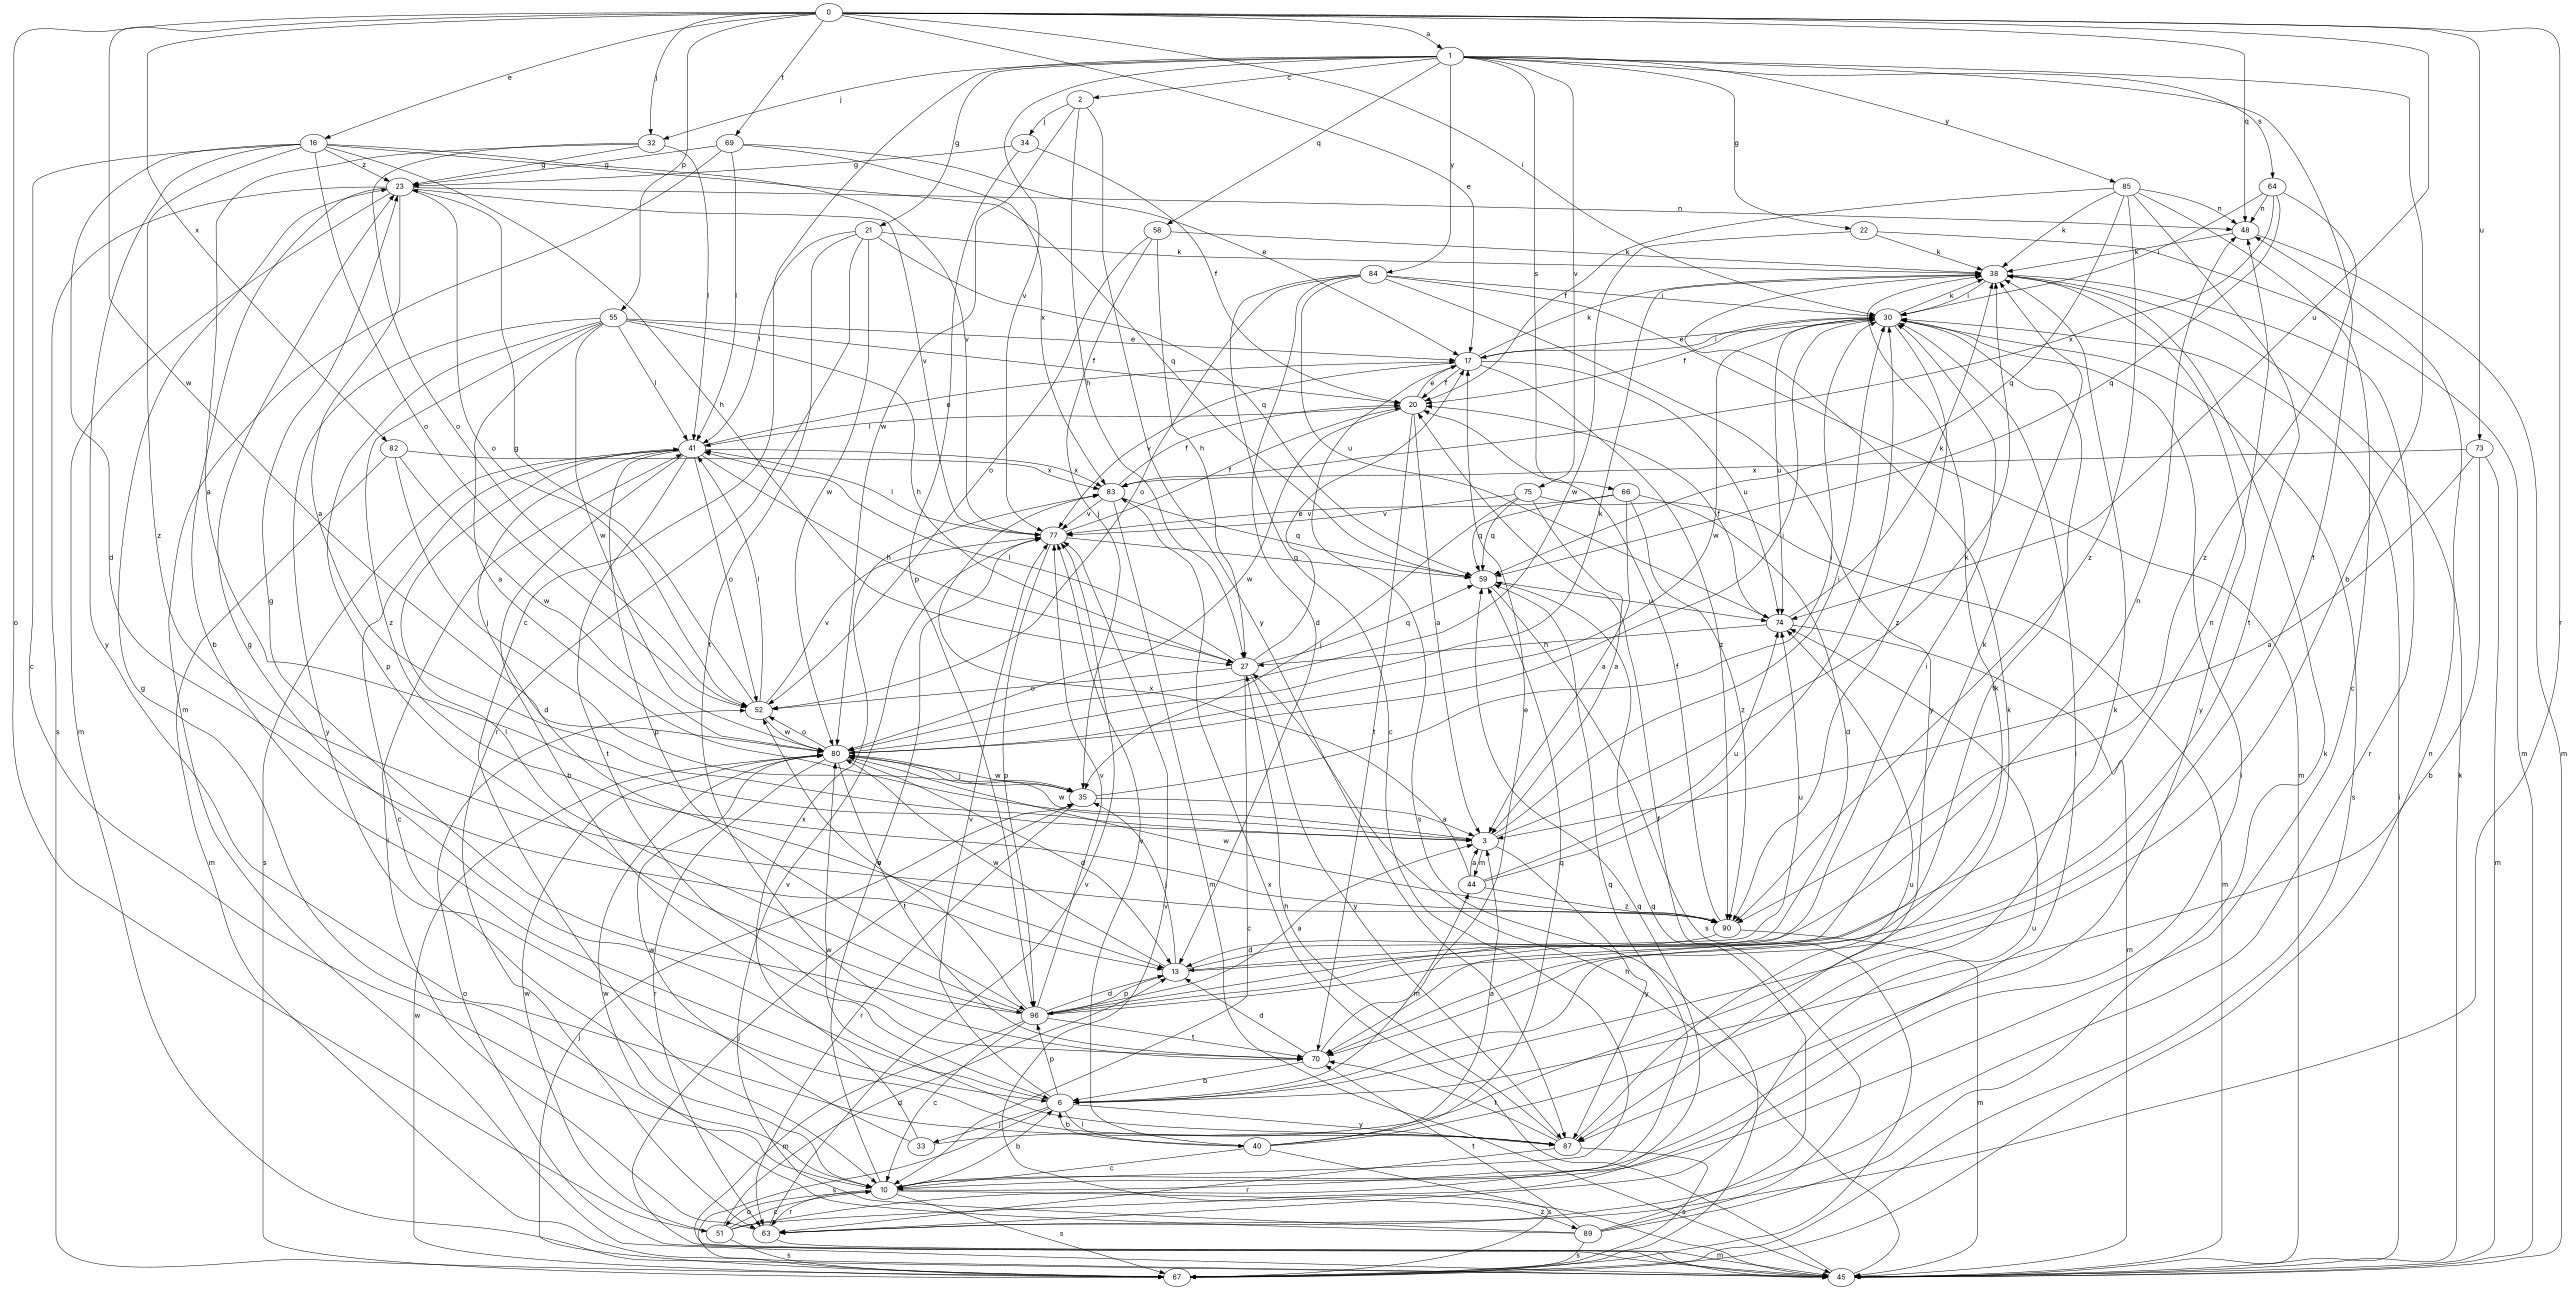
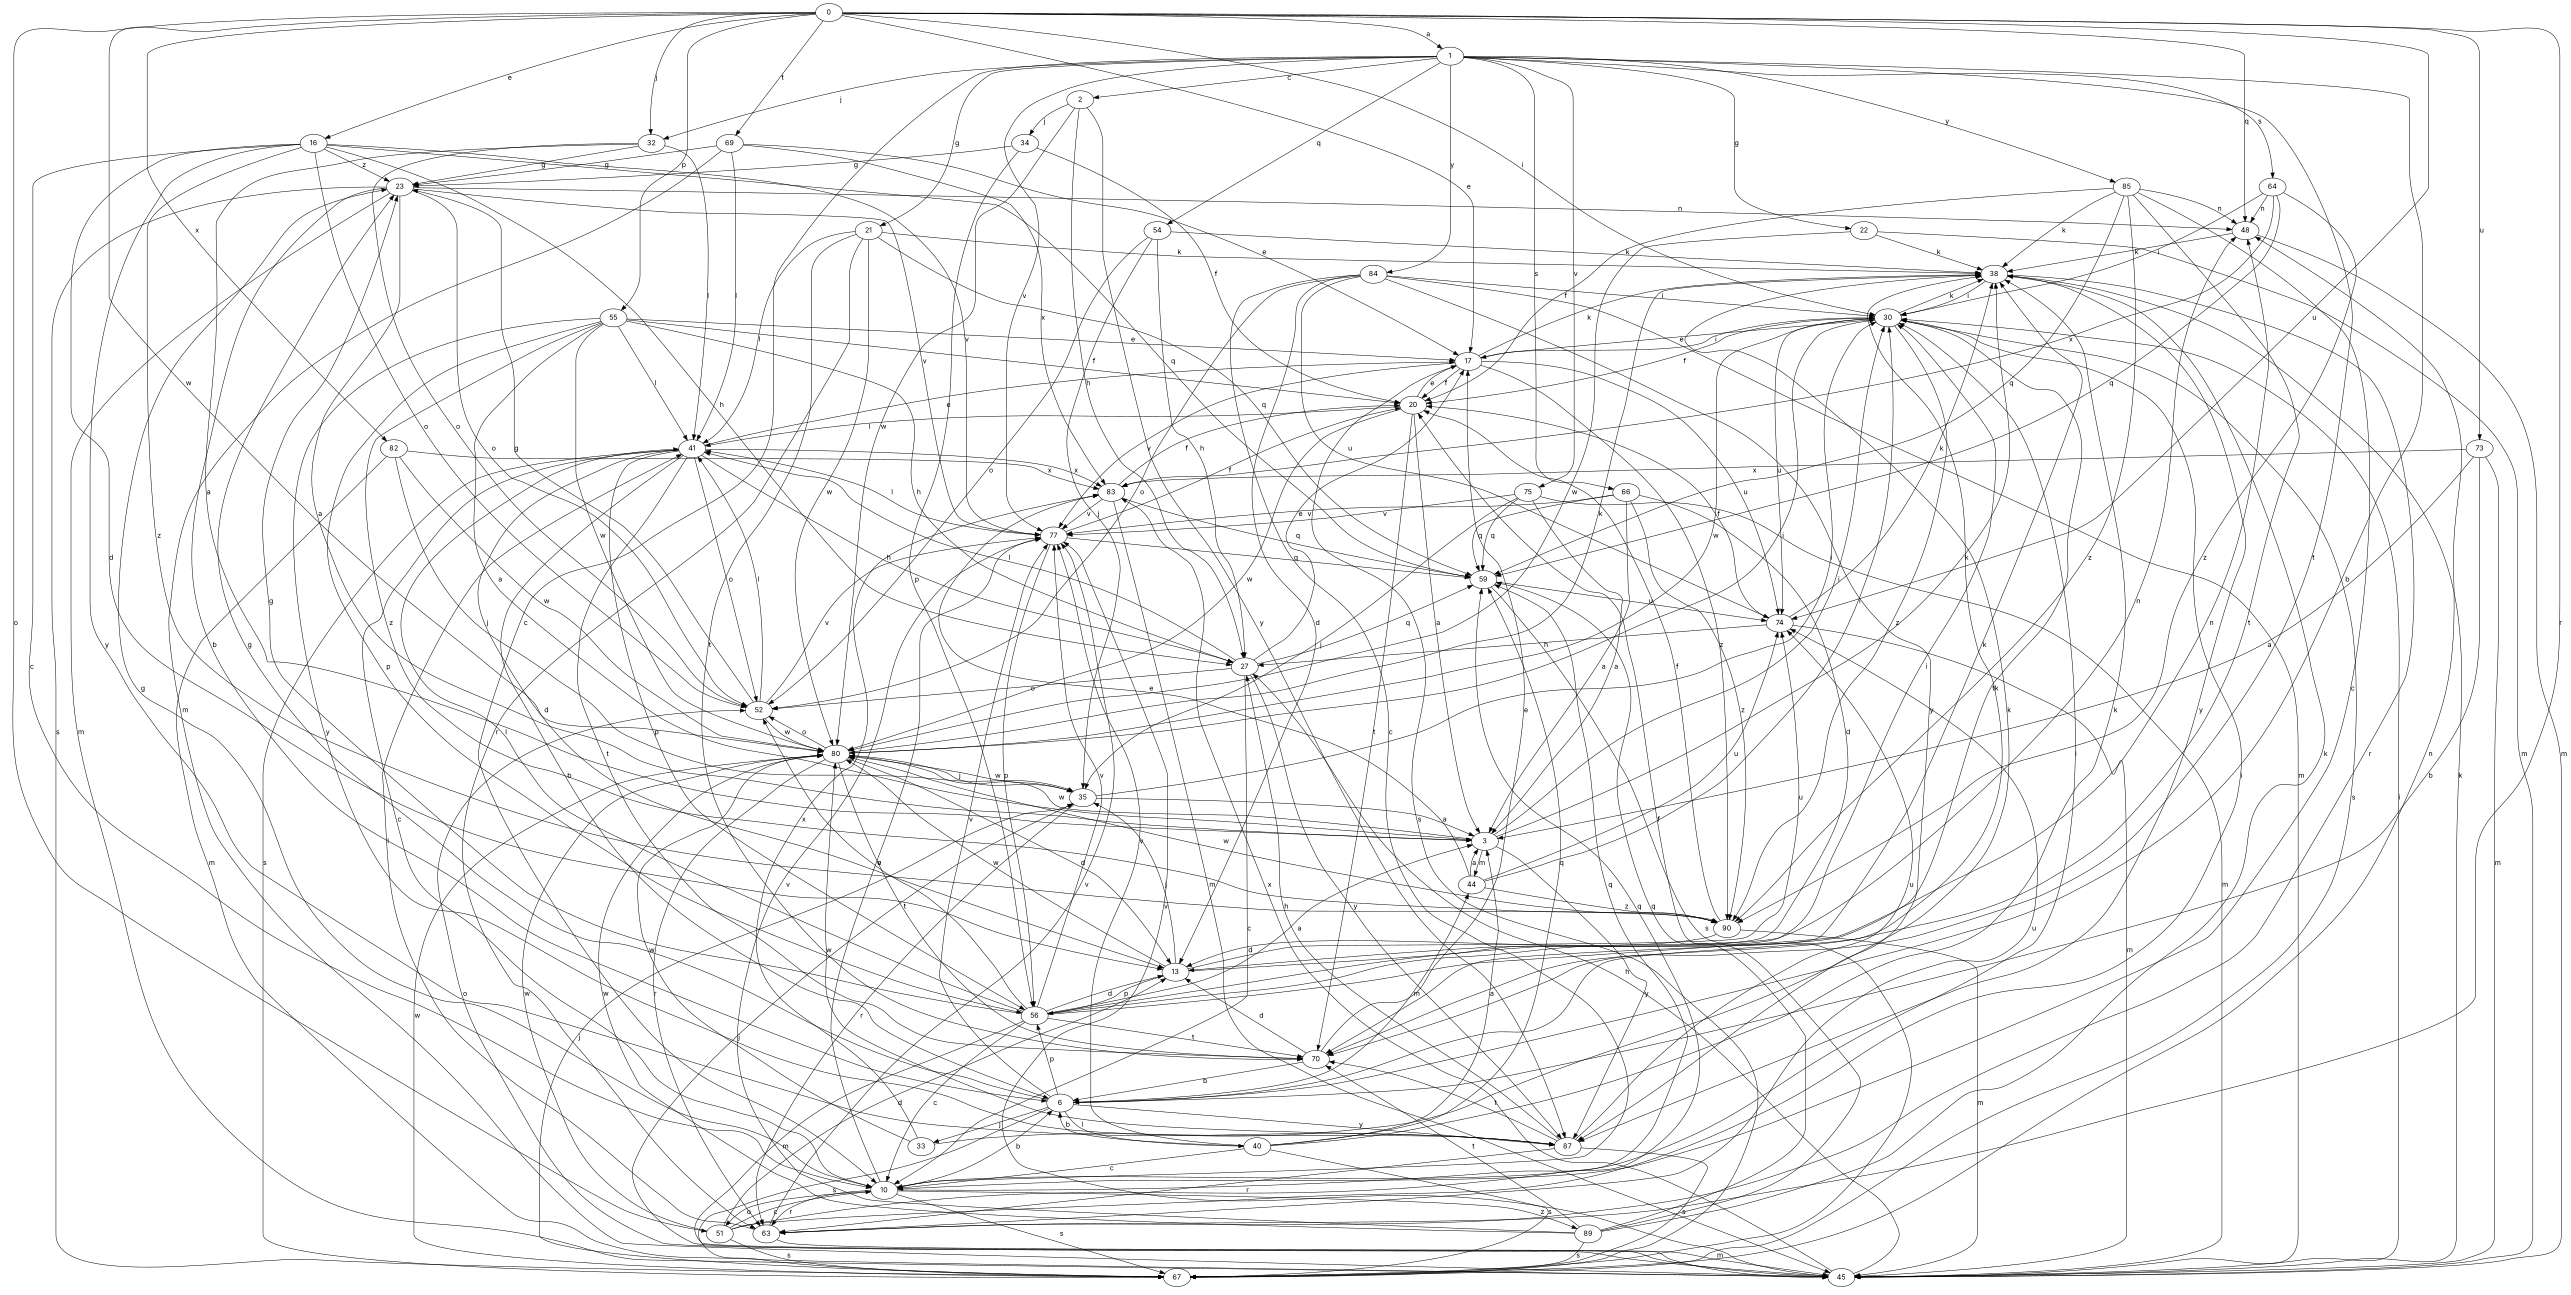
(1158, 231) -> (1158, 231)
(1151, 689) -> (1151, 689)
(1035, 1016) -> (1035, 1016)
